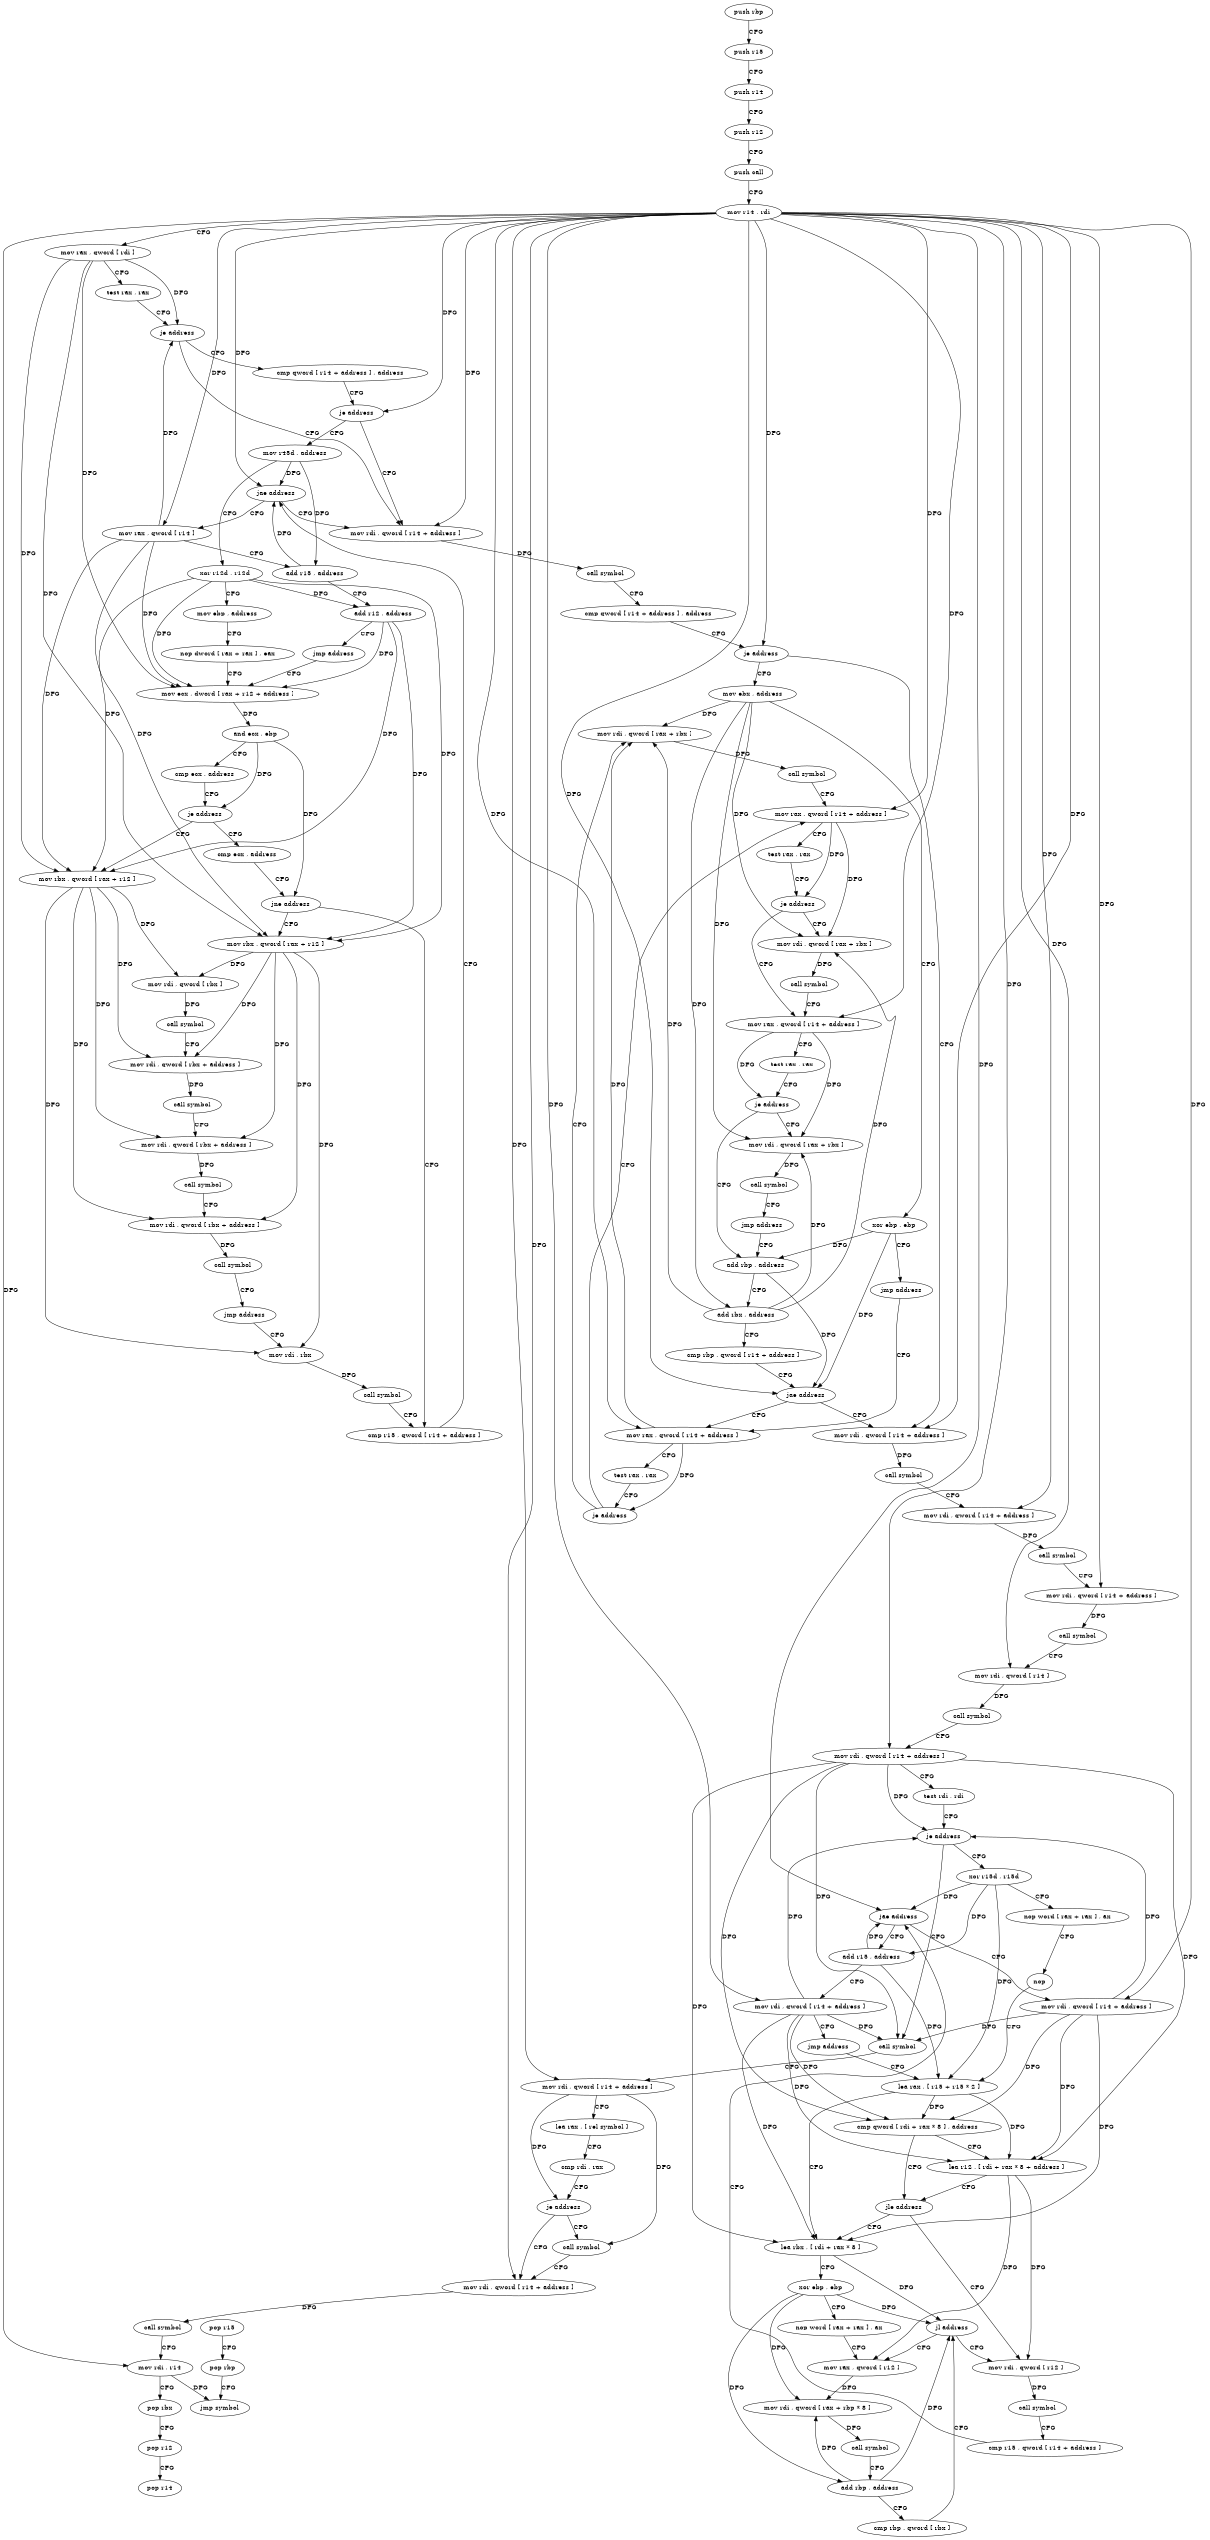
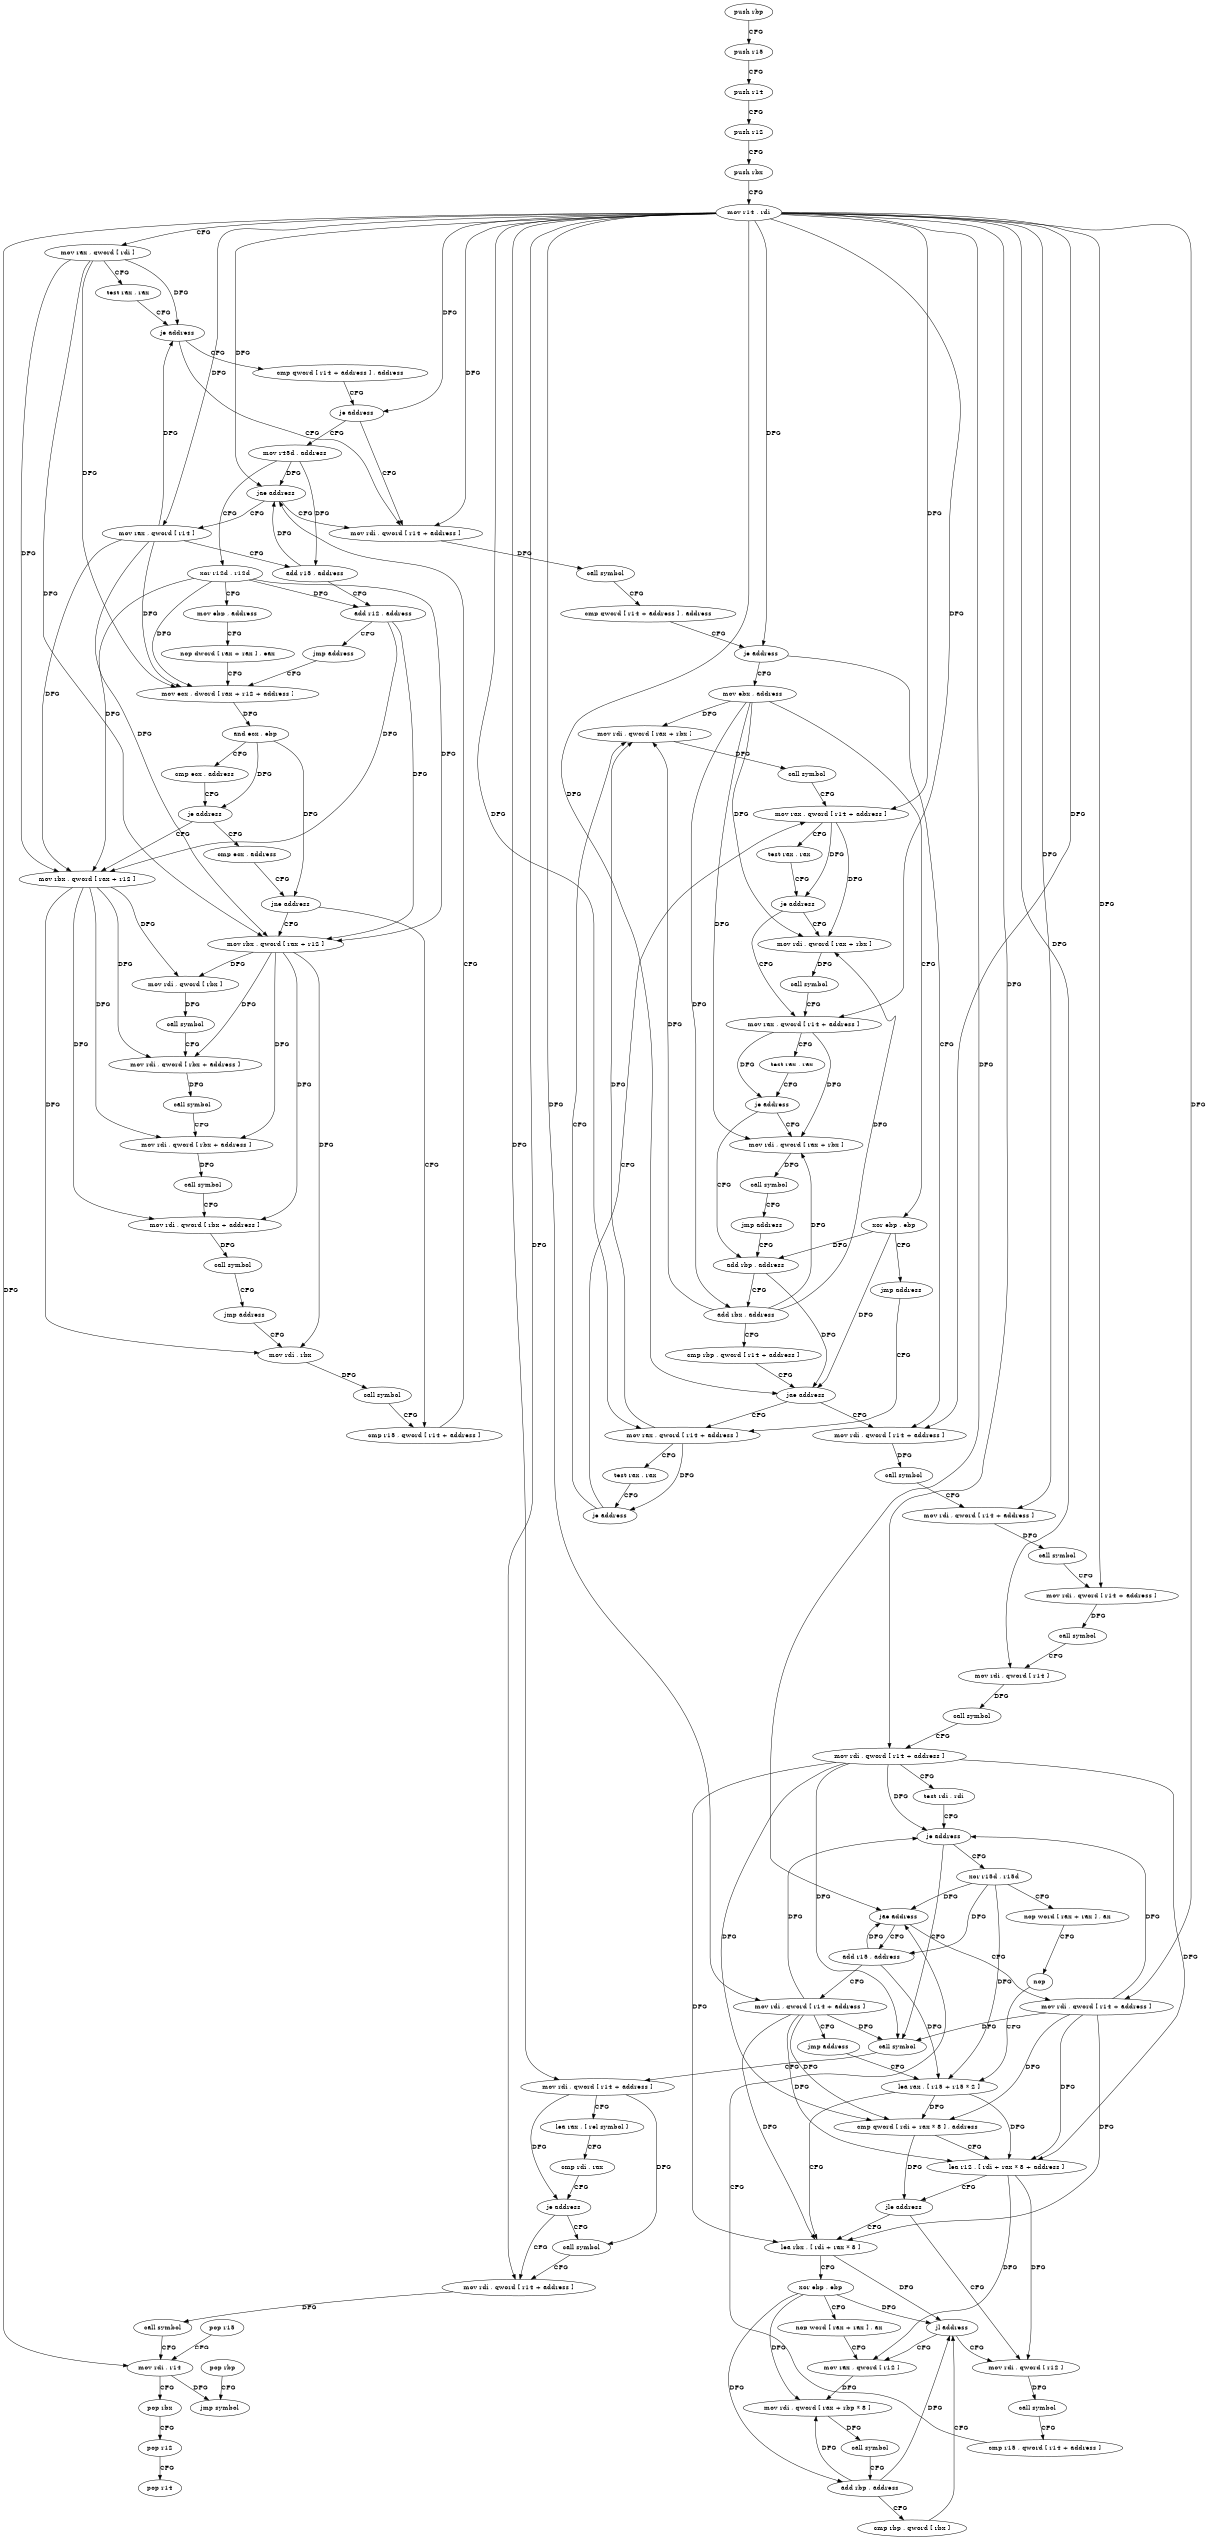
(749, 172) -> (749, 172)
(350, 672) -> none
(915, 2167) -> (915, 2167)
(222, 2345) -> (194, 2346)
